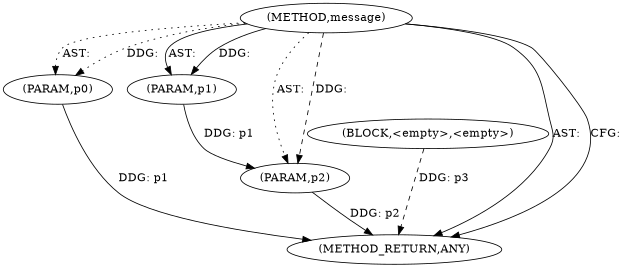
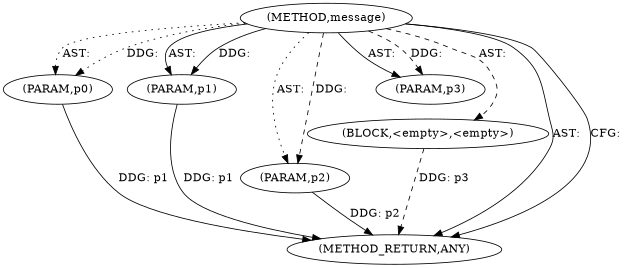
none -> (465, 53)
none -> (431, 89)
(203, 147) -> (202, 207)
